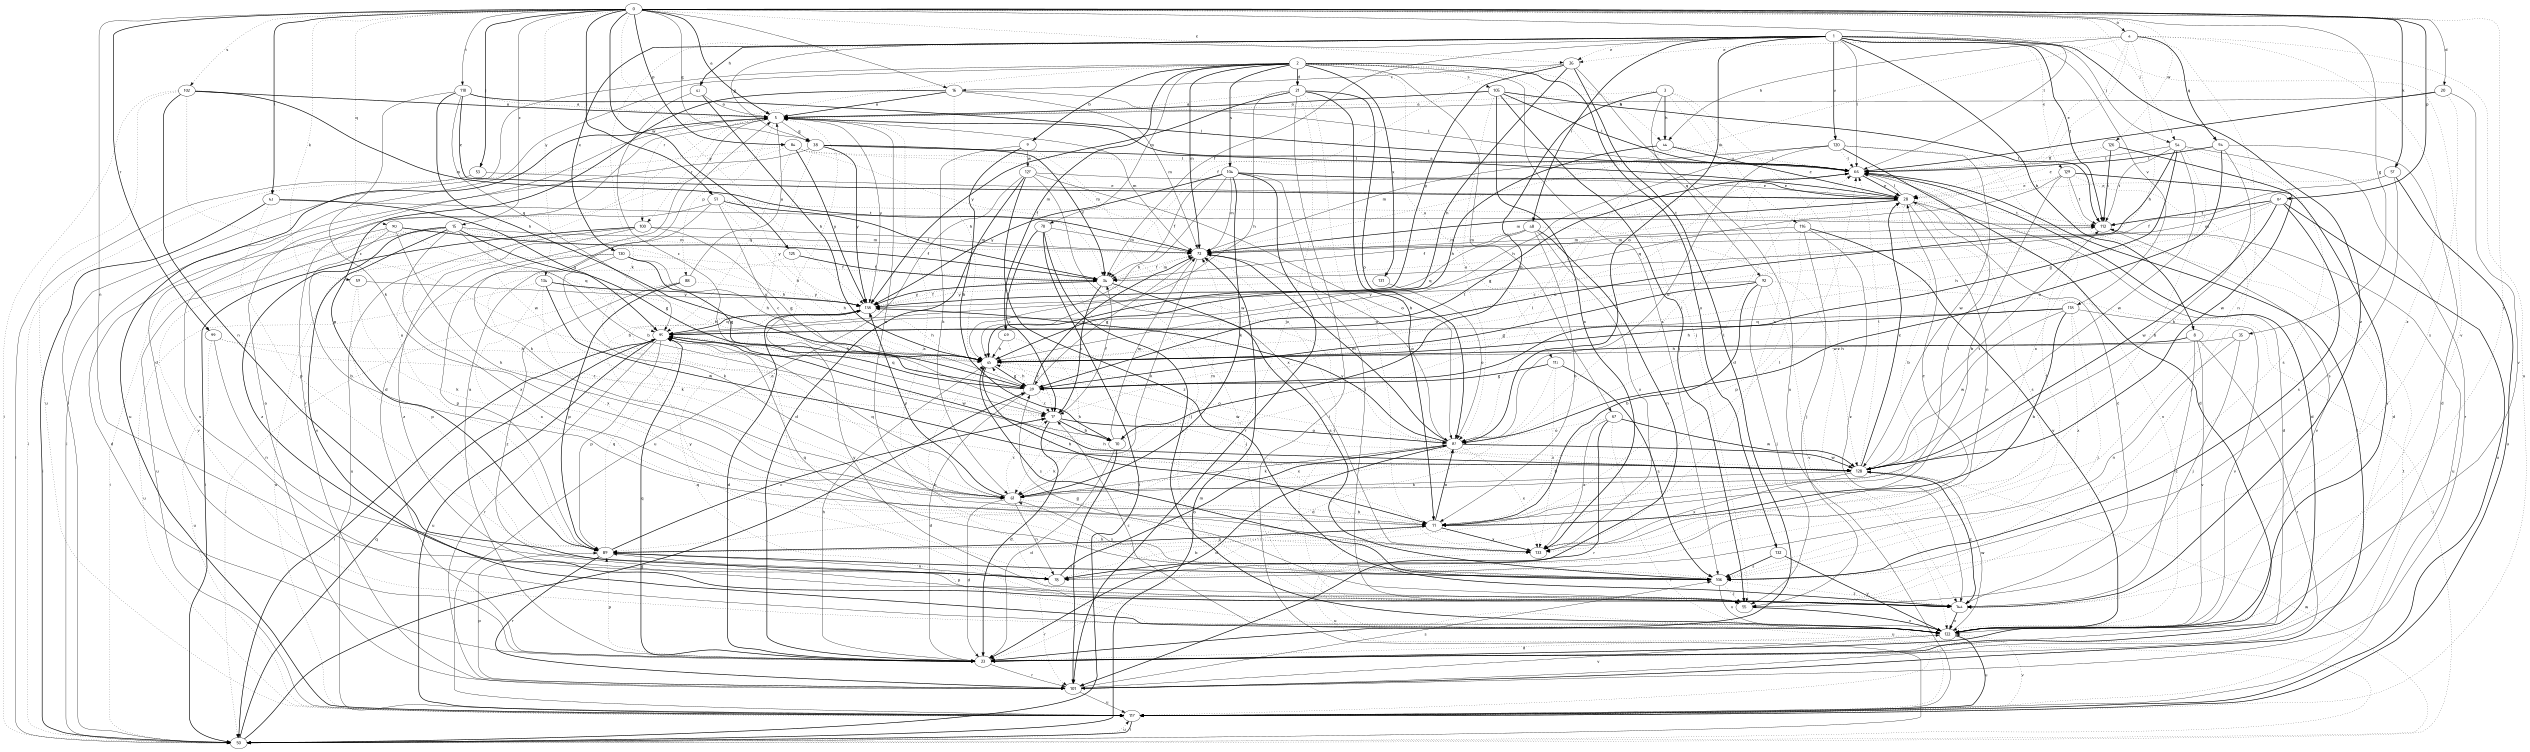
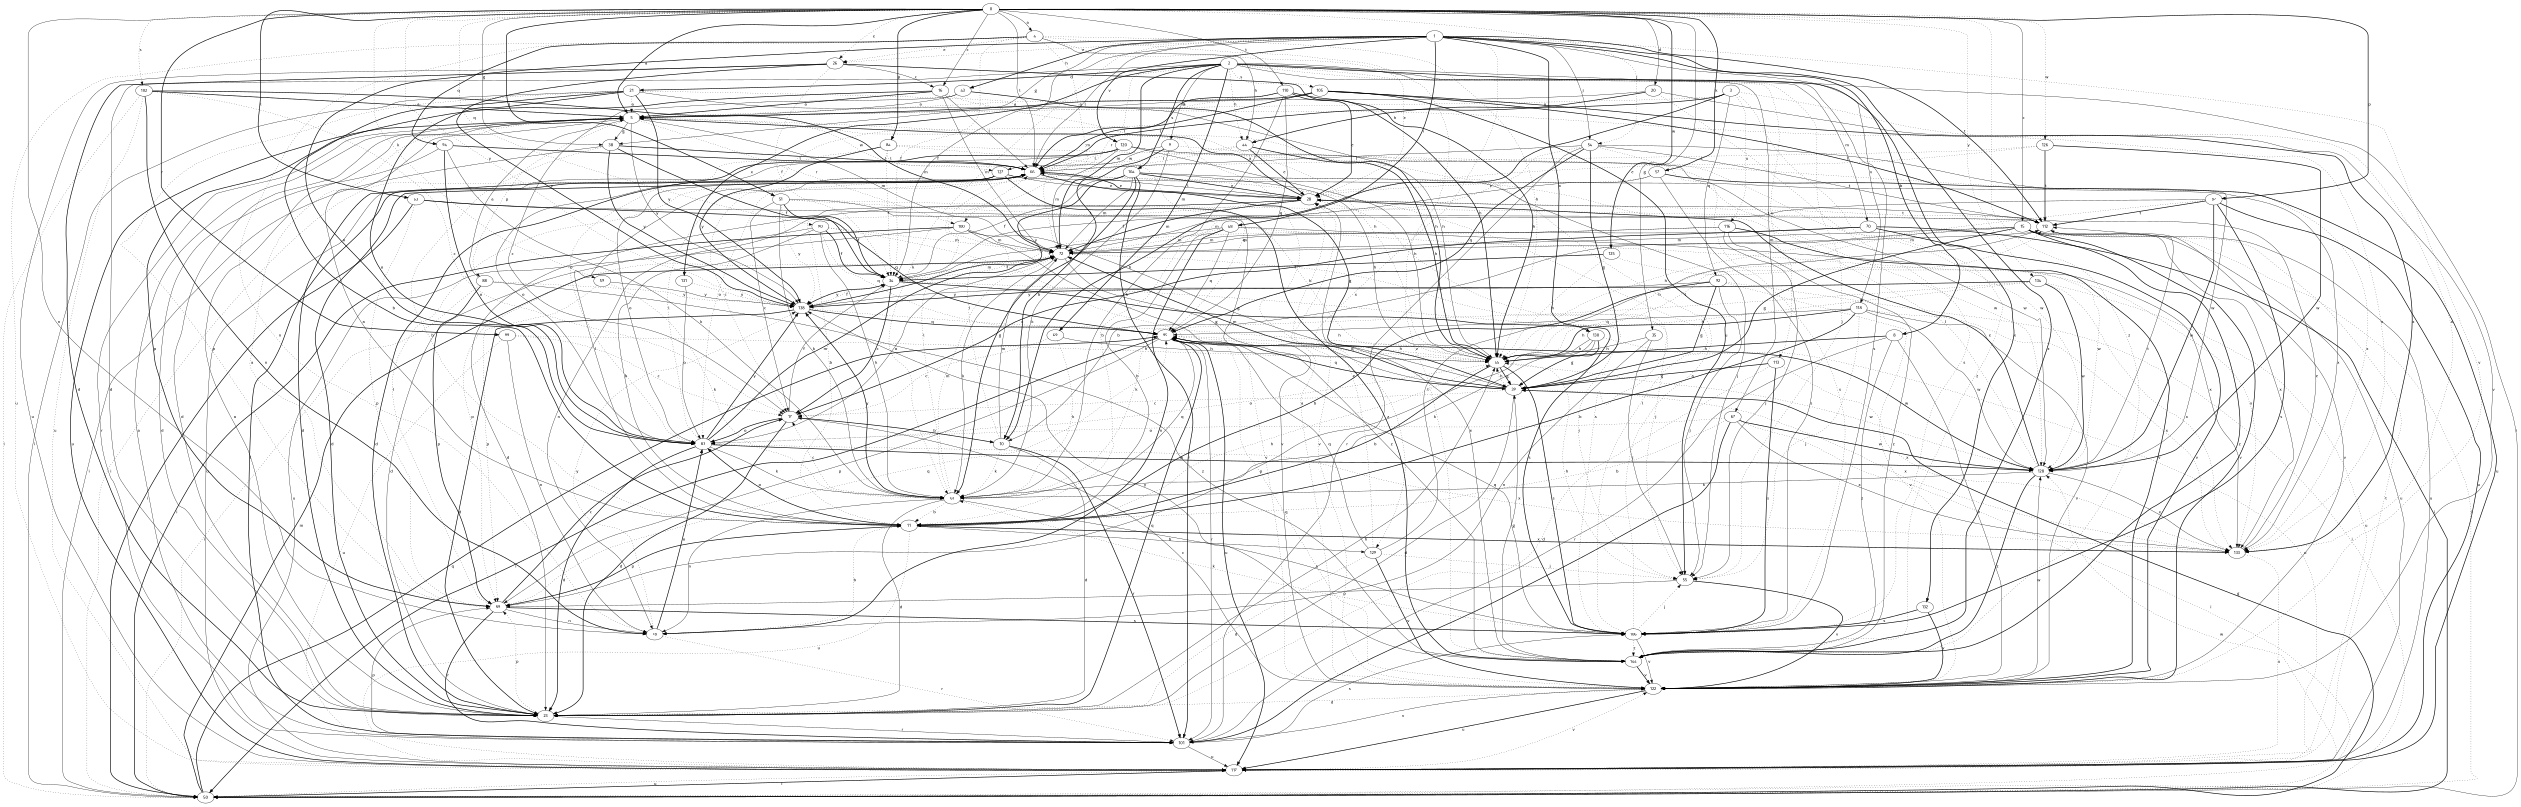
(1154, 73) -> (1187, 93)
none -> (835, 136)
(1009, 163) -> none
(478, 172) -> none
(861, 271) -> none
(1241, 335) -> (1000, 335)
(1679, 349) -> (1726, 335)
(1889, 485) -> (1140, 539)
(1249, 561) -> none
